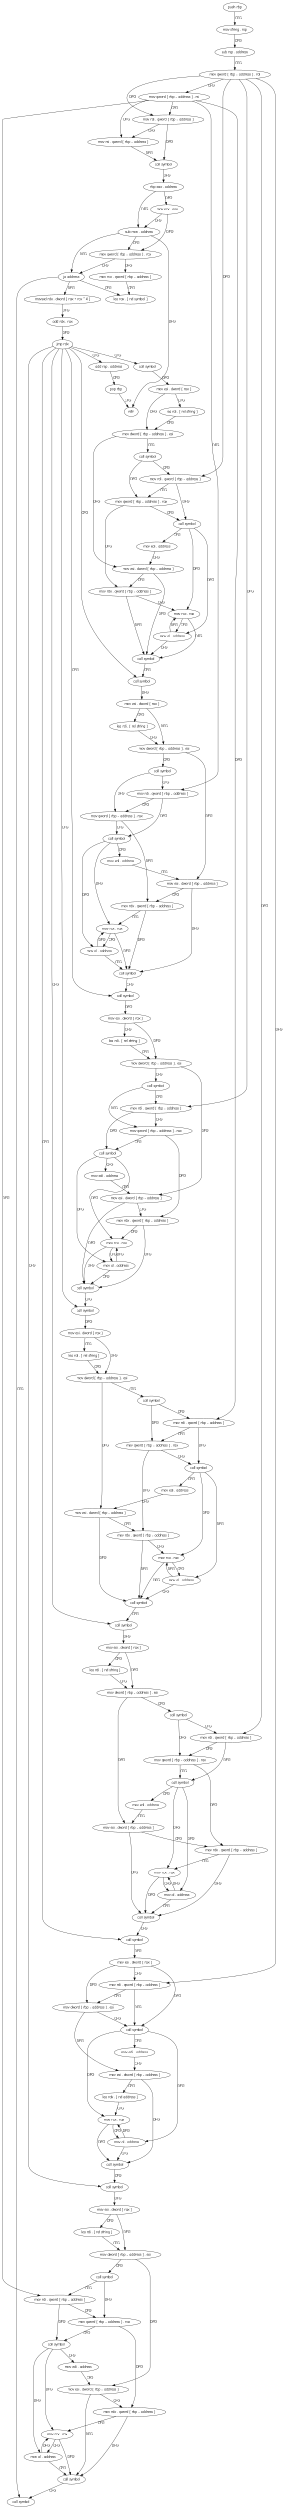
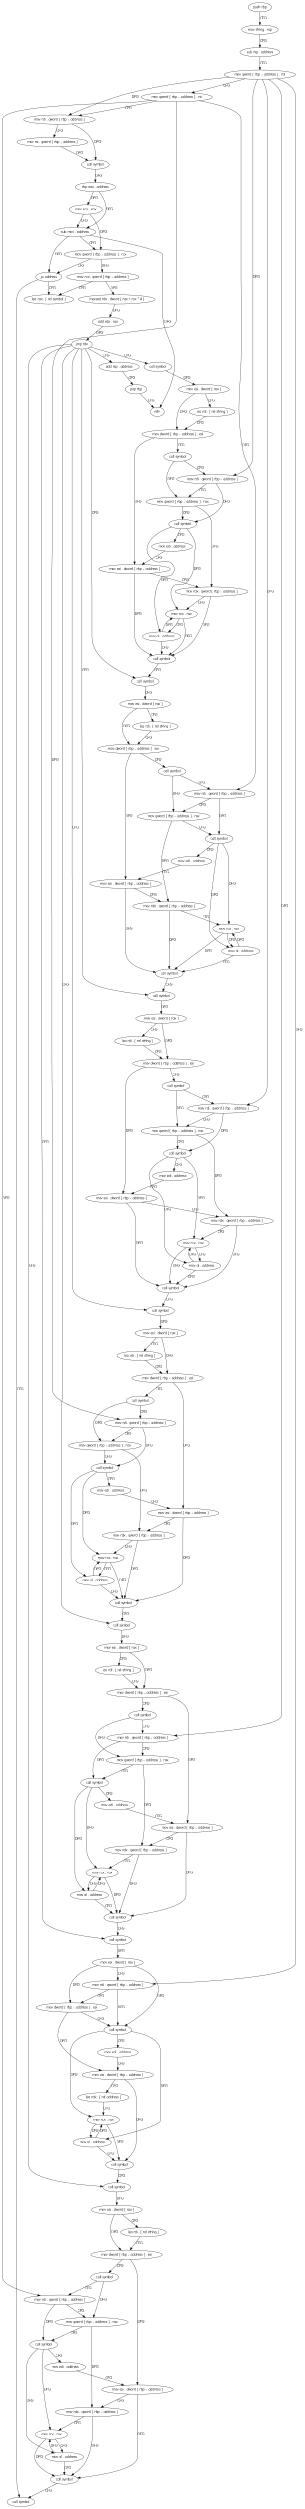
(126, 112) -> none
(67, 287) -> (109, 287)
